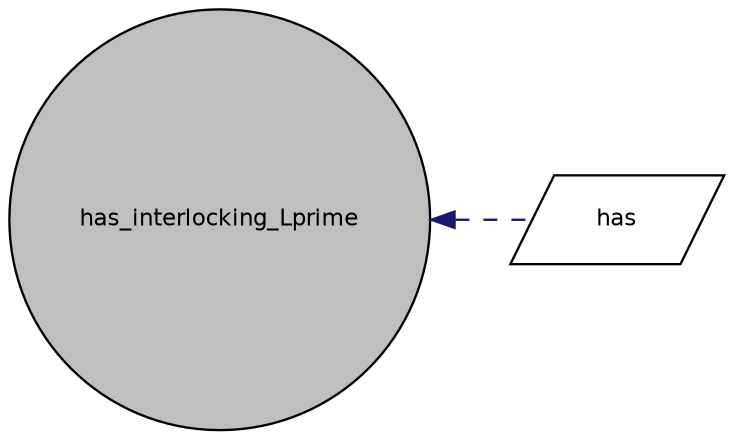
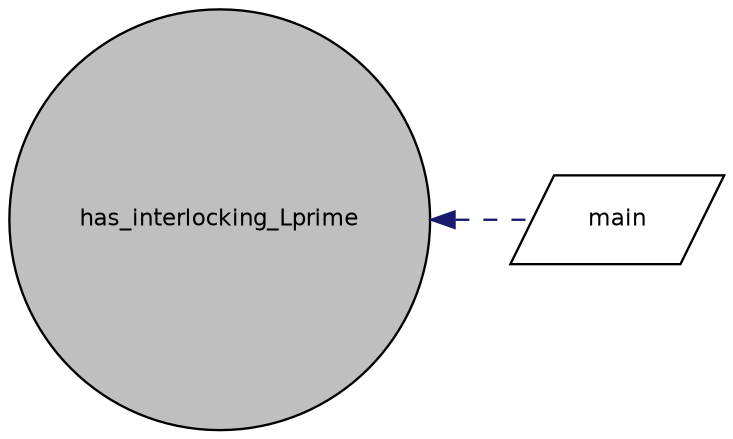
(617, 220) -> (617, 220)
